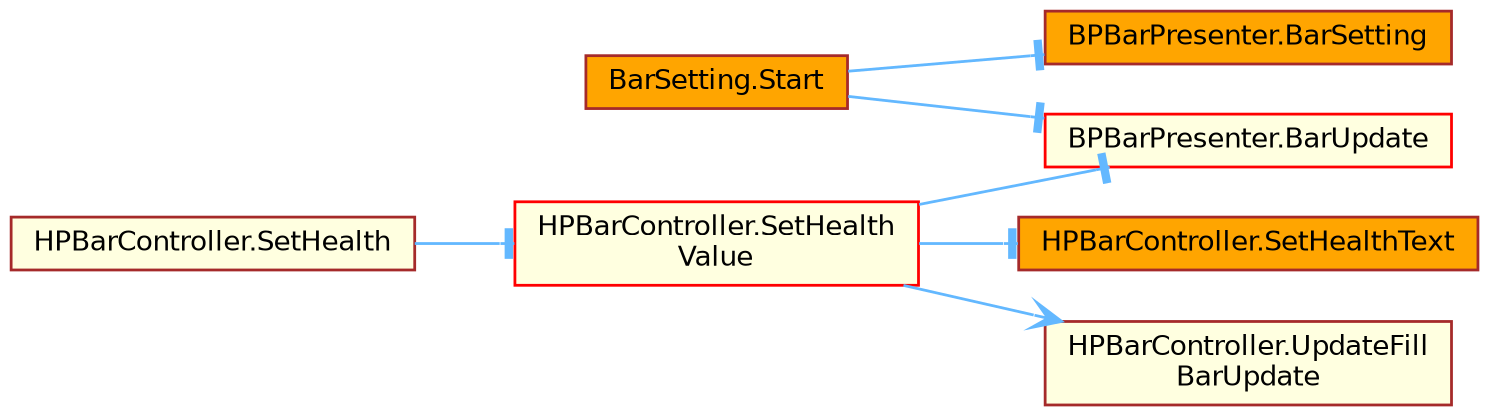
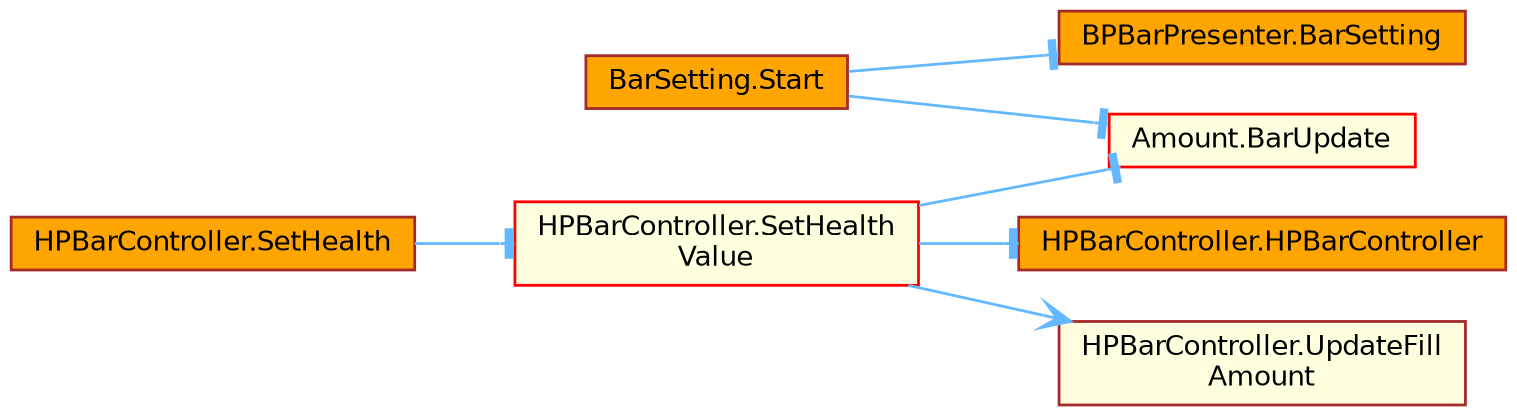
(1248, 141) -> (1262, 141)
(213, 244) -> (213, 244)
(1248, 244) -> (1262, 244)
(1248, 363) -> (1262, 363)
